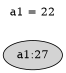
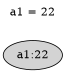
(33, 55) -> (33, 55)
